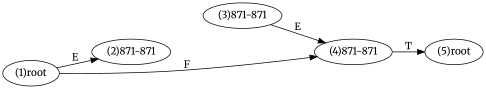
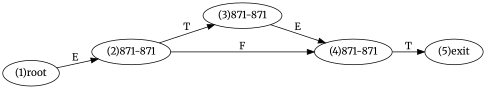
none -> (183, 35)
(454, 52) -> (454, 52)
(185, 70) -> (239, 52)
